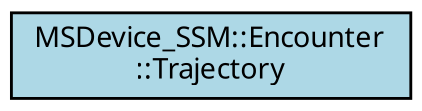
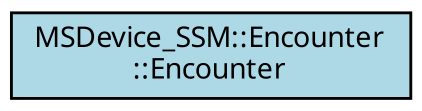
(211, 56) -> (211, 56)
